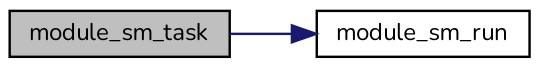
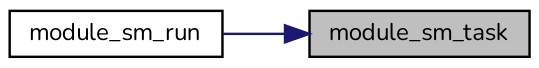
(261, 34) -> (254, 34)
